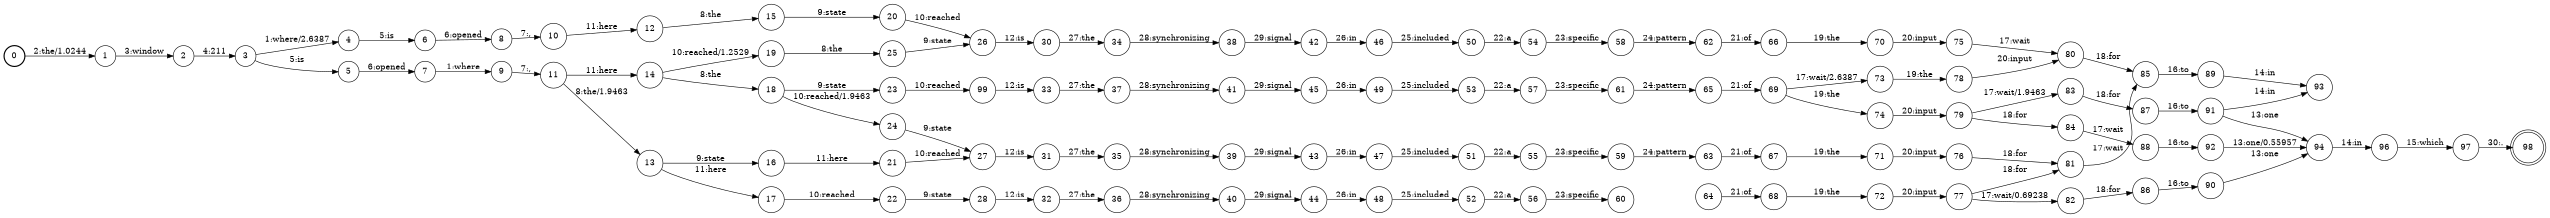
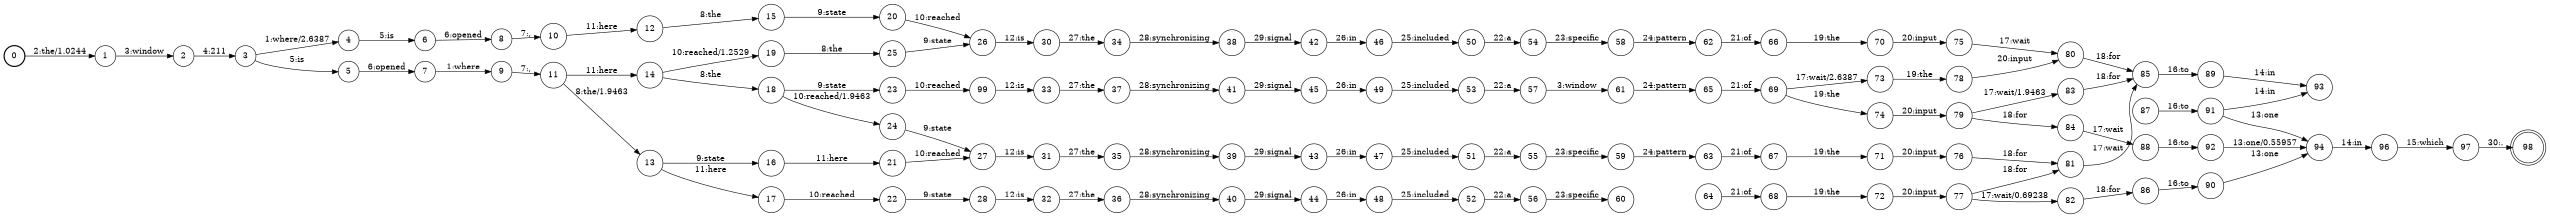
(1577, 86) -> (1577, 86)
(2105, 103) -> (2106, 86)
